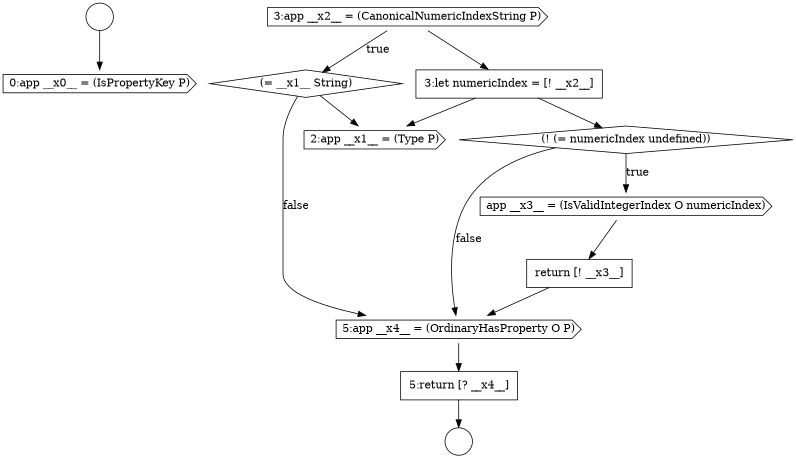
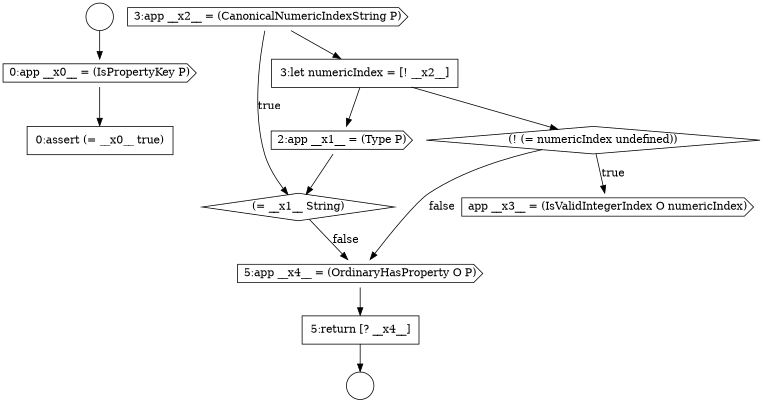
(336, 108) -> (322, 171)
none -> (100, 140)
(579, 273) -> none
